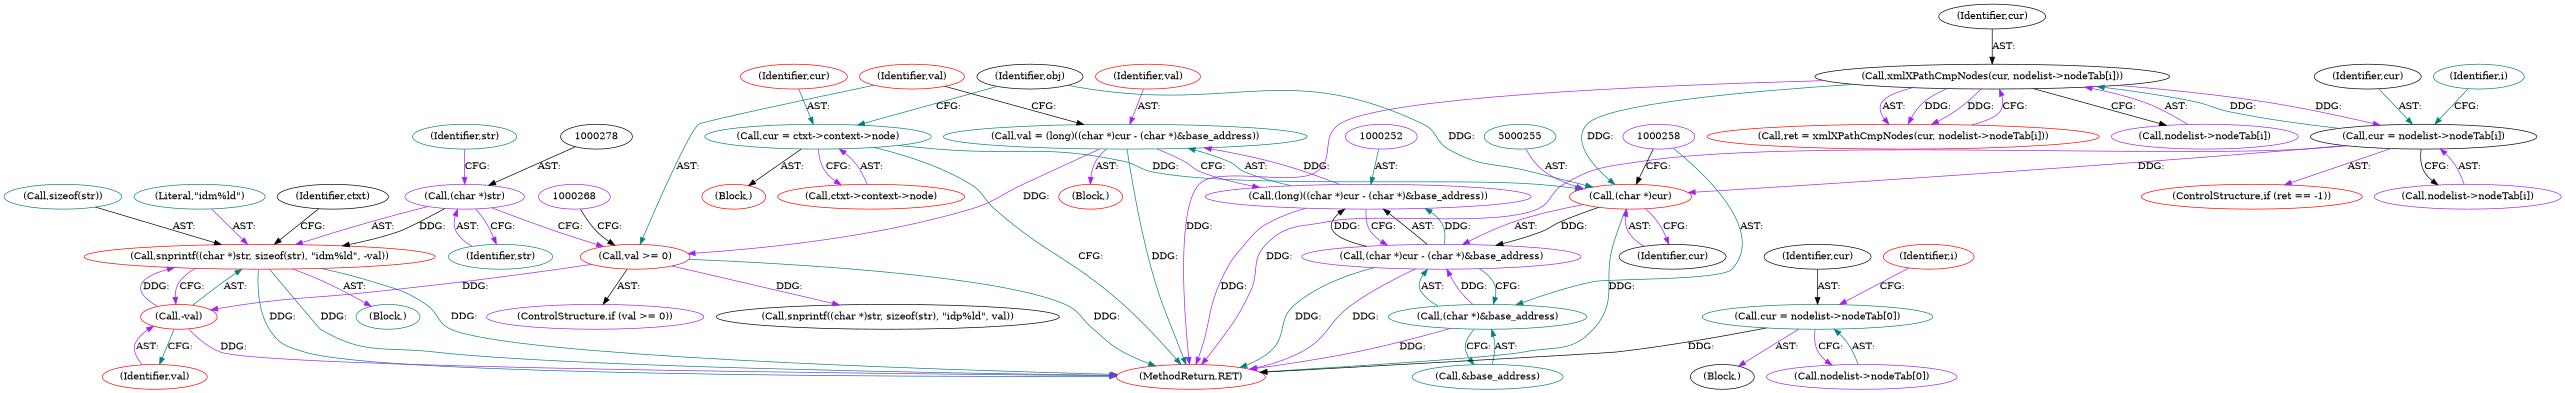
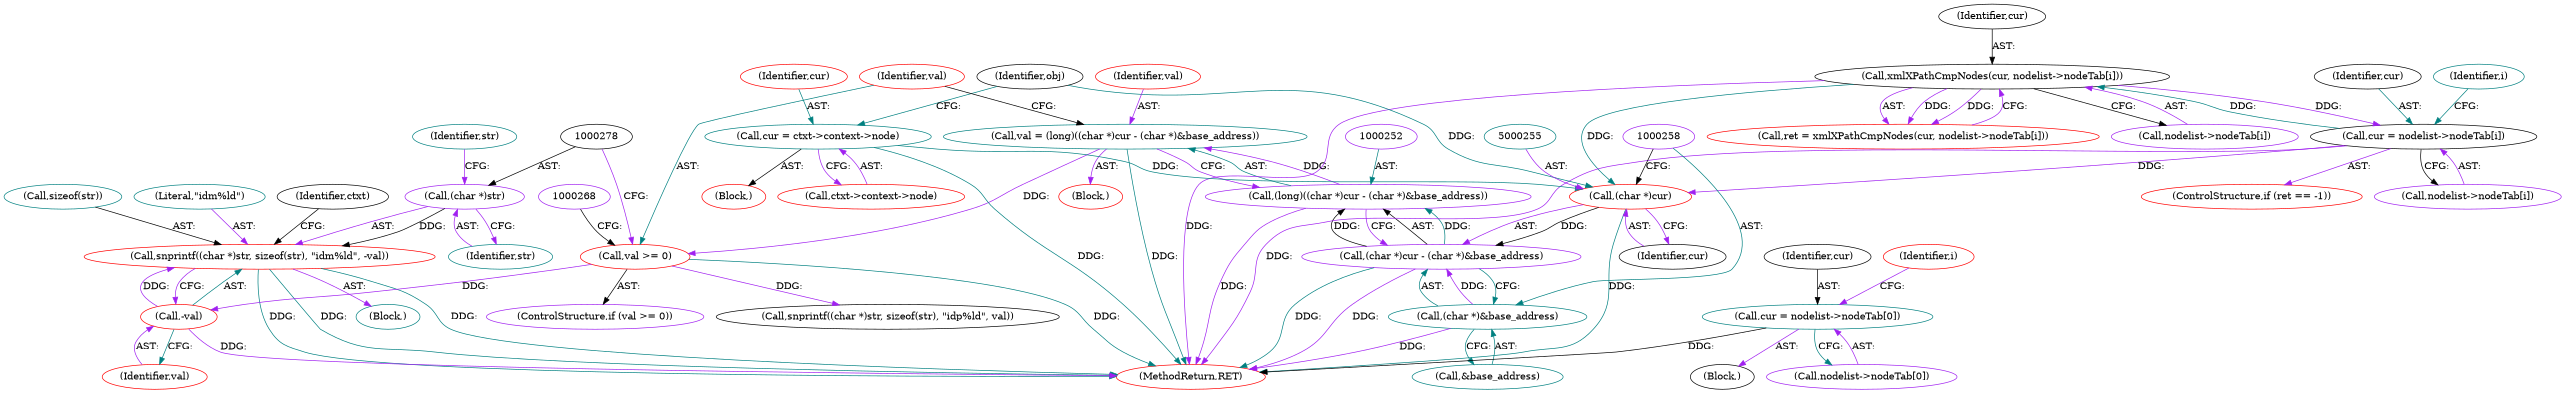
(544, 227) -> (619, 192)
(1092, 257) -> (1092, 257)
(1816, 347) -> (1816, 347)
(1851, 348) -> (1851, 348)
